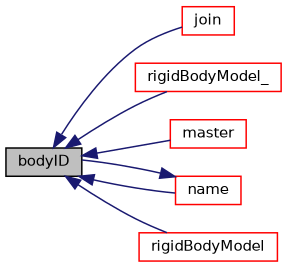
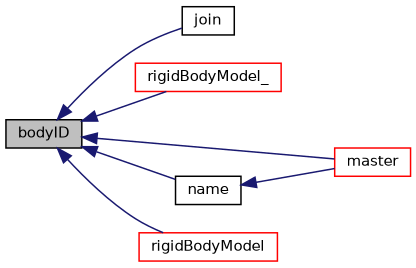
(208, 21) -> (208, 21)
(121, 165) -> (295, 175)
(208, 190) -> (208, 190)
